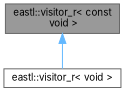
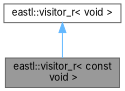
(62, 56) -> (62, 45)
